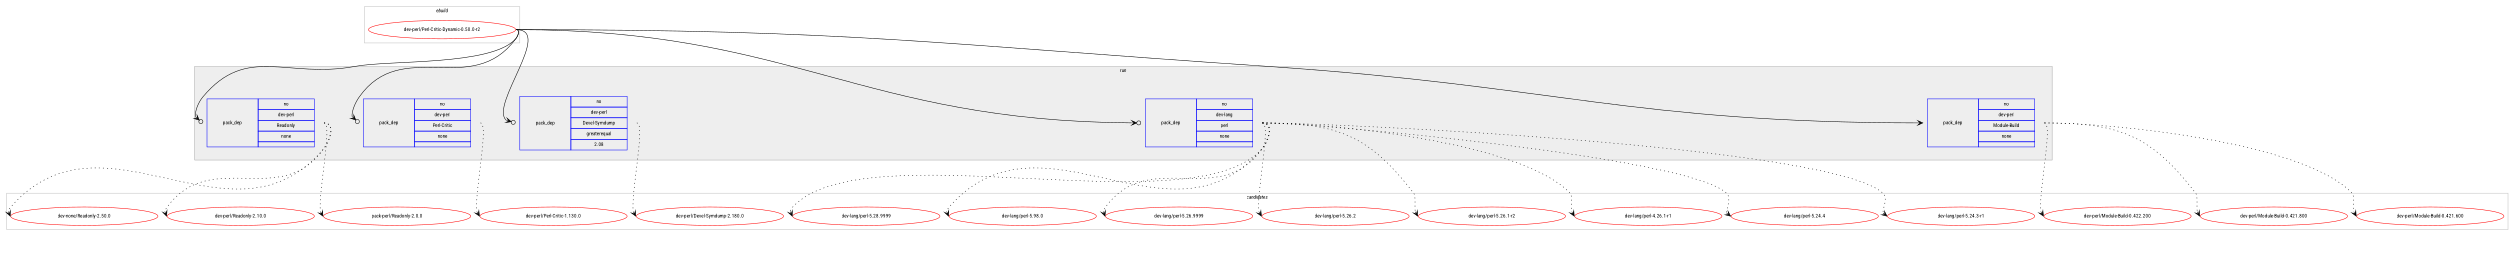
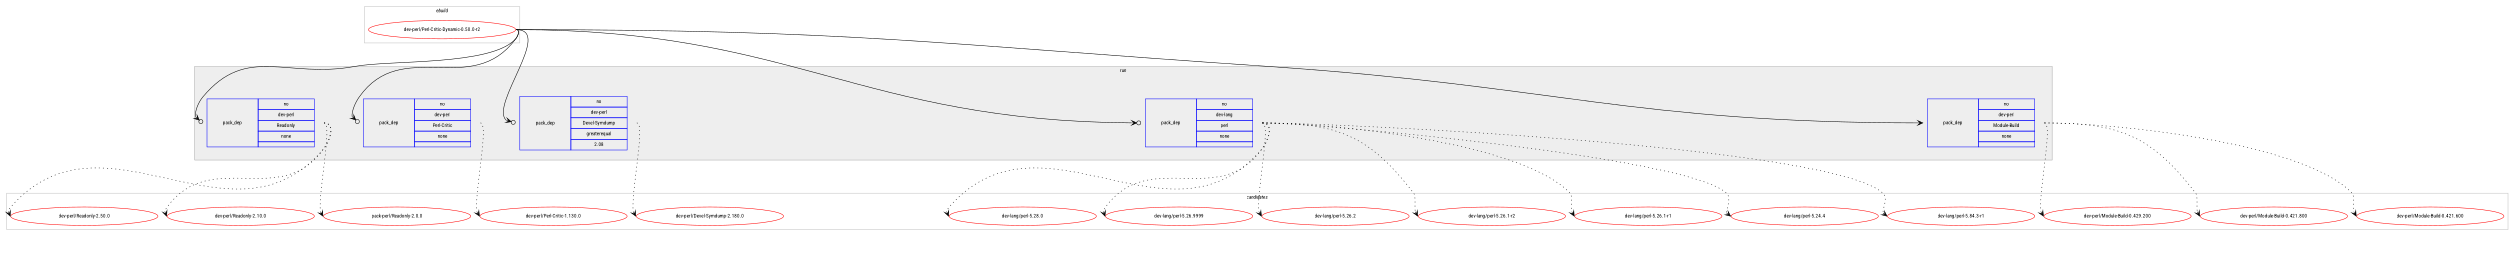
(84, 216) -> (84, 216)
(866, 216) -> none
(1023, 216) -> (1023, 216)
(1648, 216) -> (1648, 216)
(1961, 216) -> (1961, 216)
(2118, 216) -> (2118, 216)
